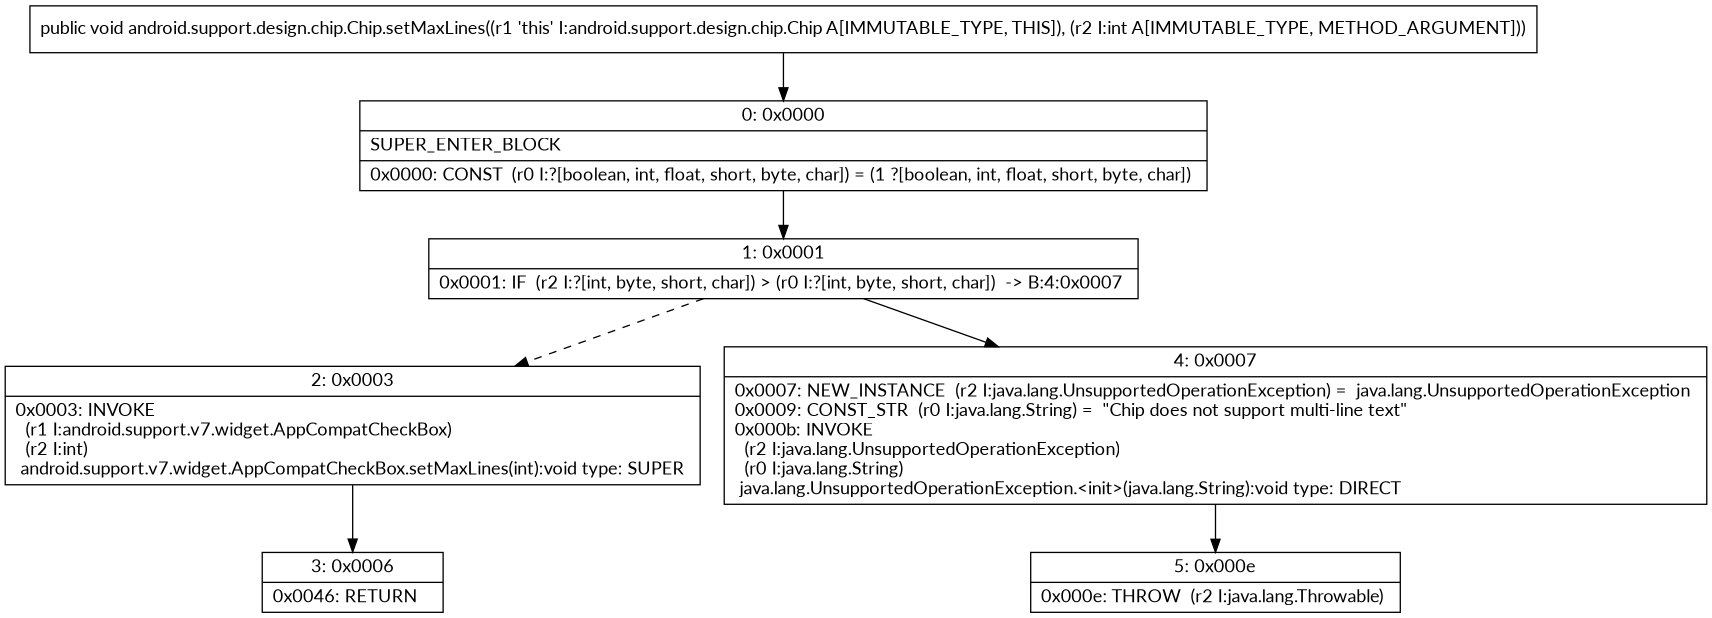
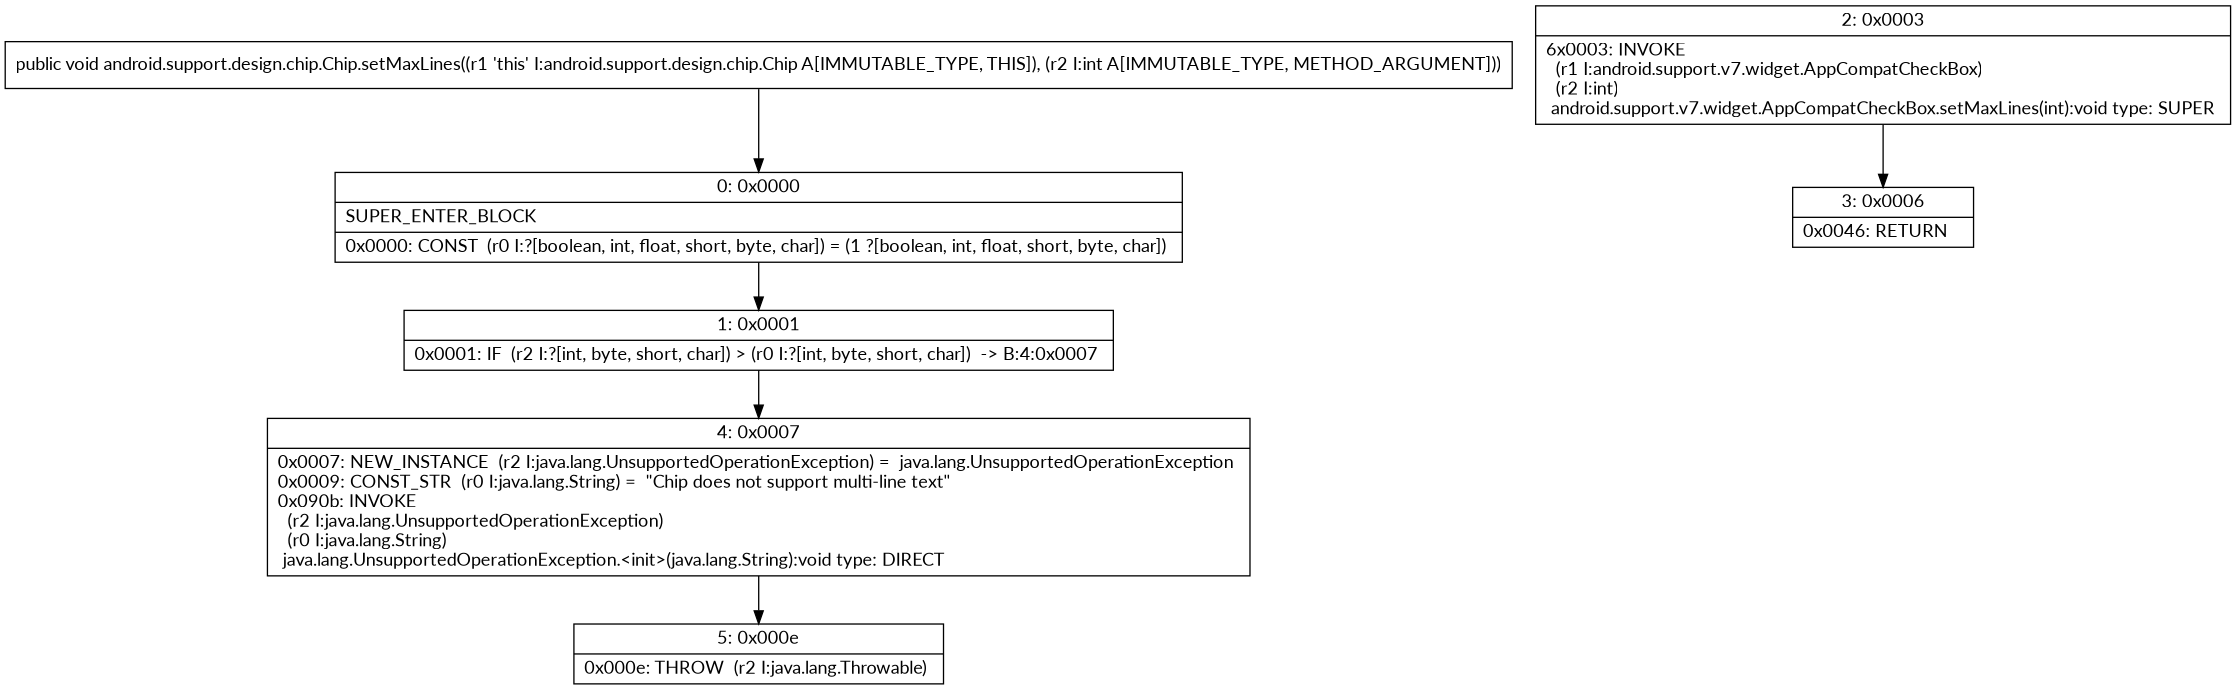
(615, 330) -> none
(90, 411) -> (1621, 50)
(809, 430) -> (353, 502)
